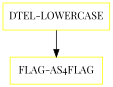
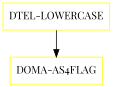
(56, 71) -> (56, 71)
